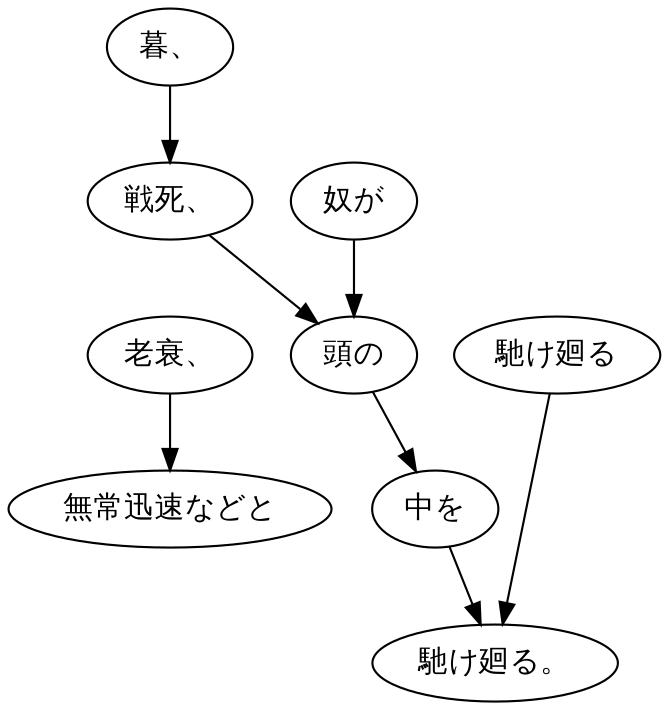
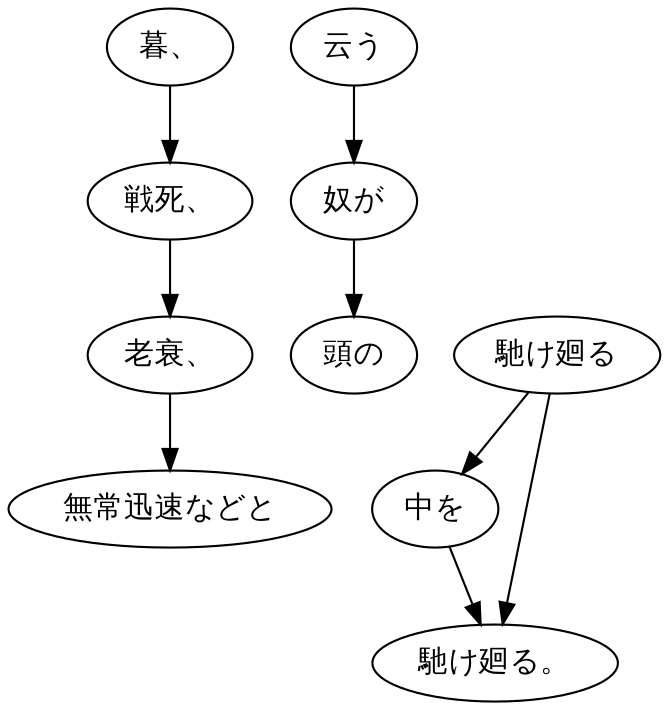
none -> (354, 47)
(255, 272) -> (170, 268)
(389, 422) -> (502, 425)
